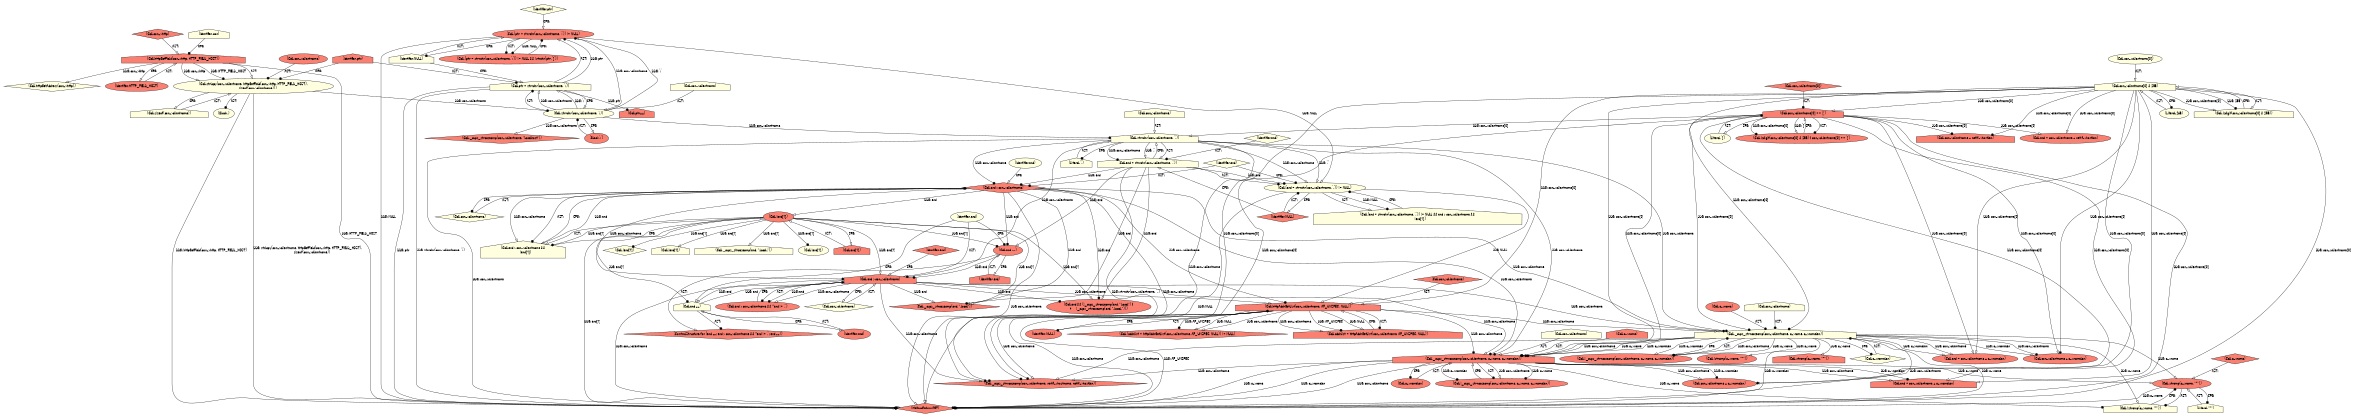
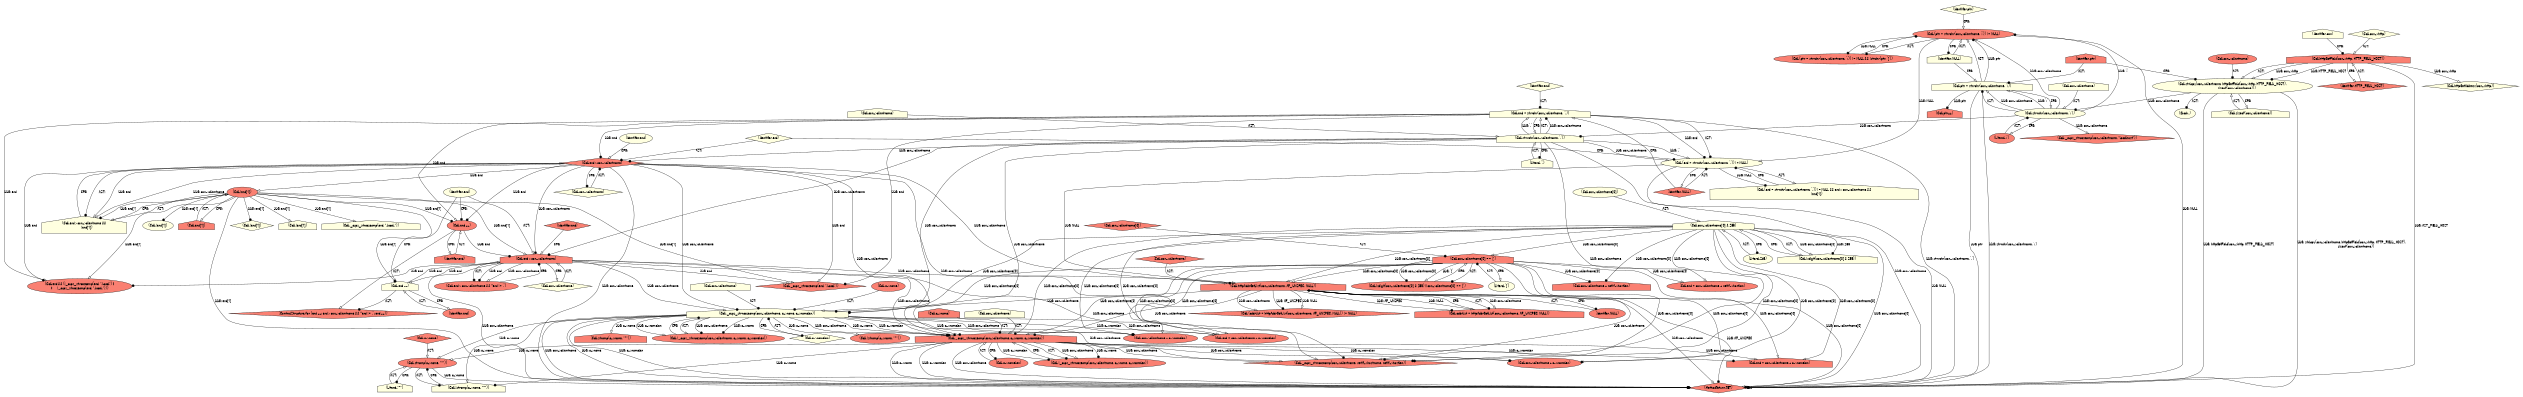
(158, 34) -> (2374, 34)
(137, 86) -> (2362, 86)
(1477, 124) -> (1363, 269)
(597, 138) -> (2002, 138)
(359, 234) -> (2432, 226)
